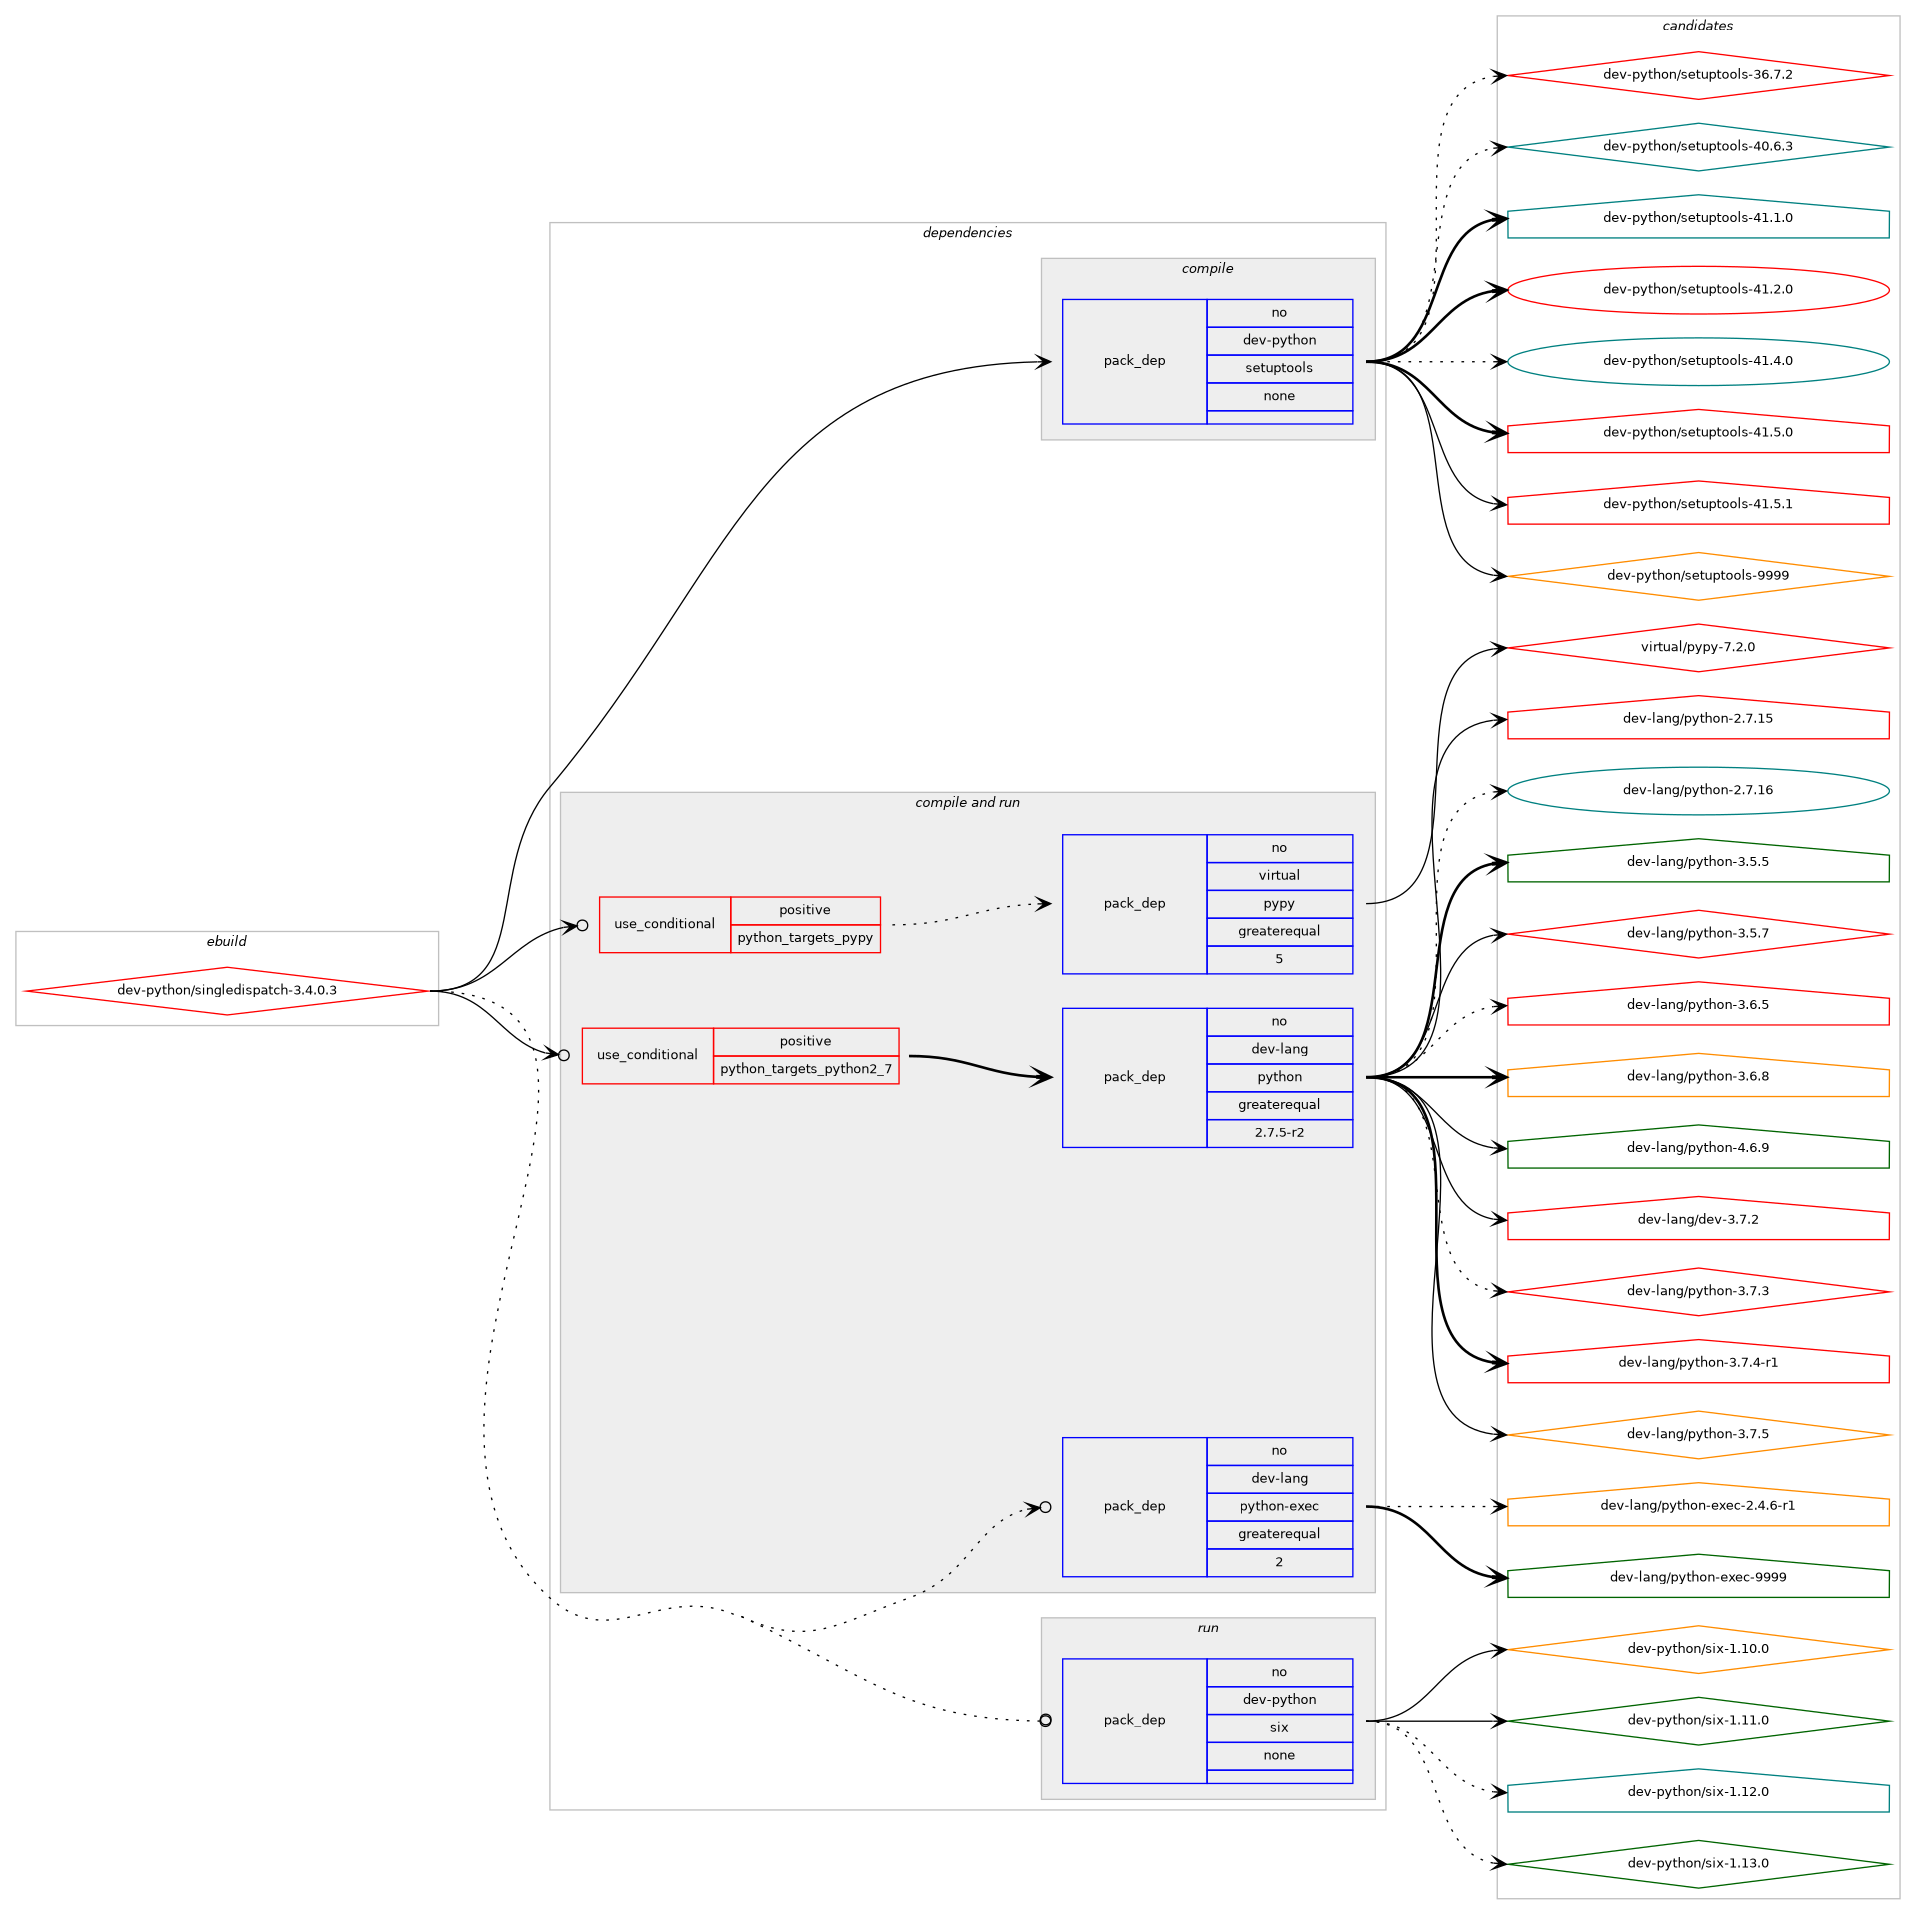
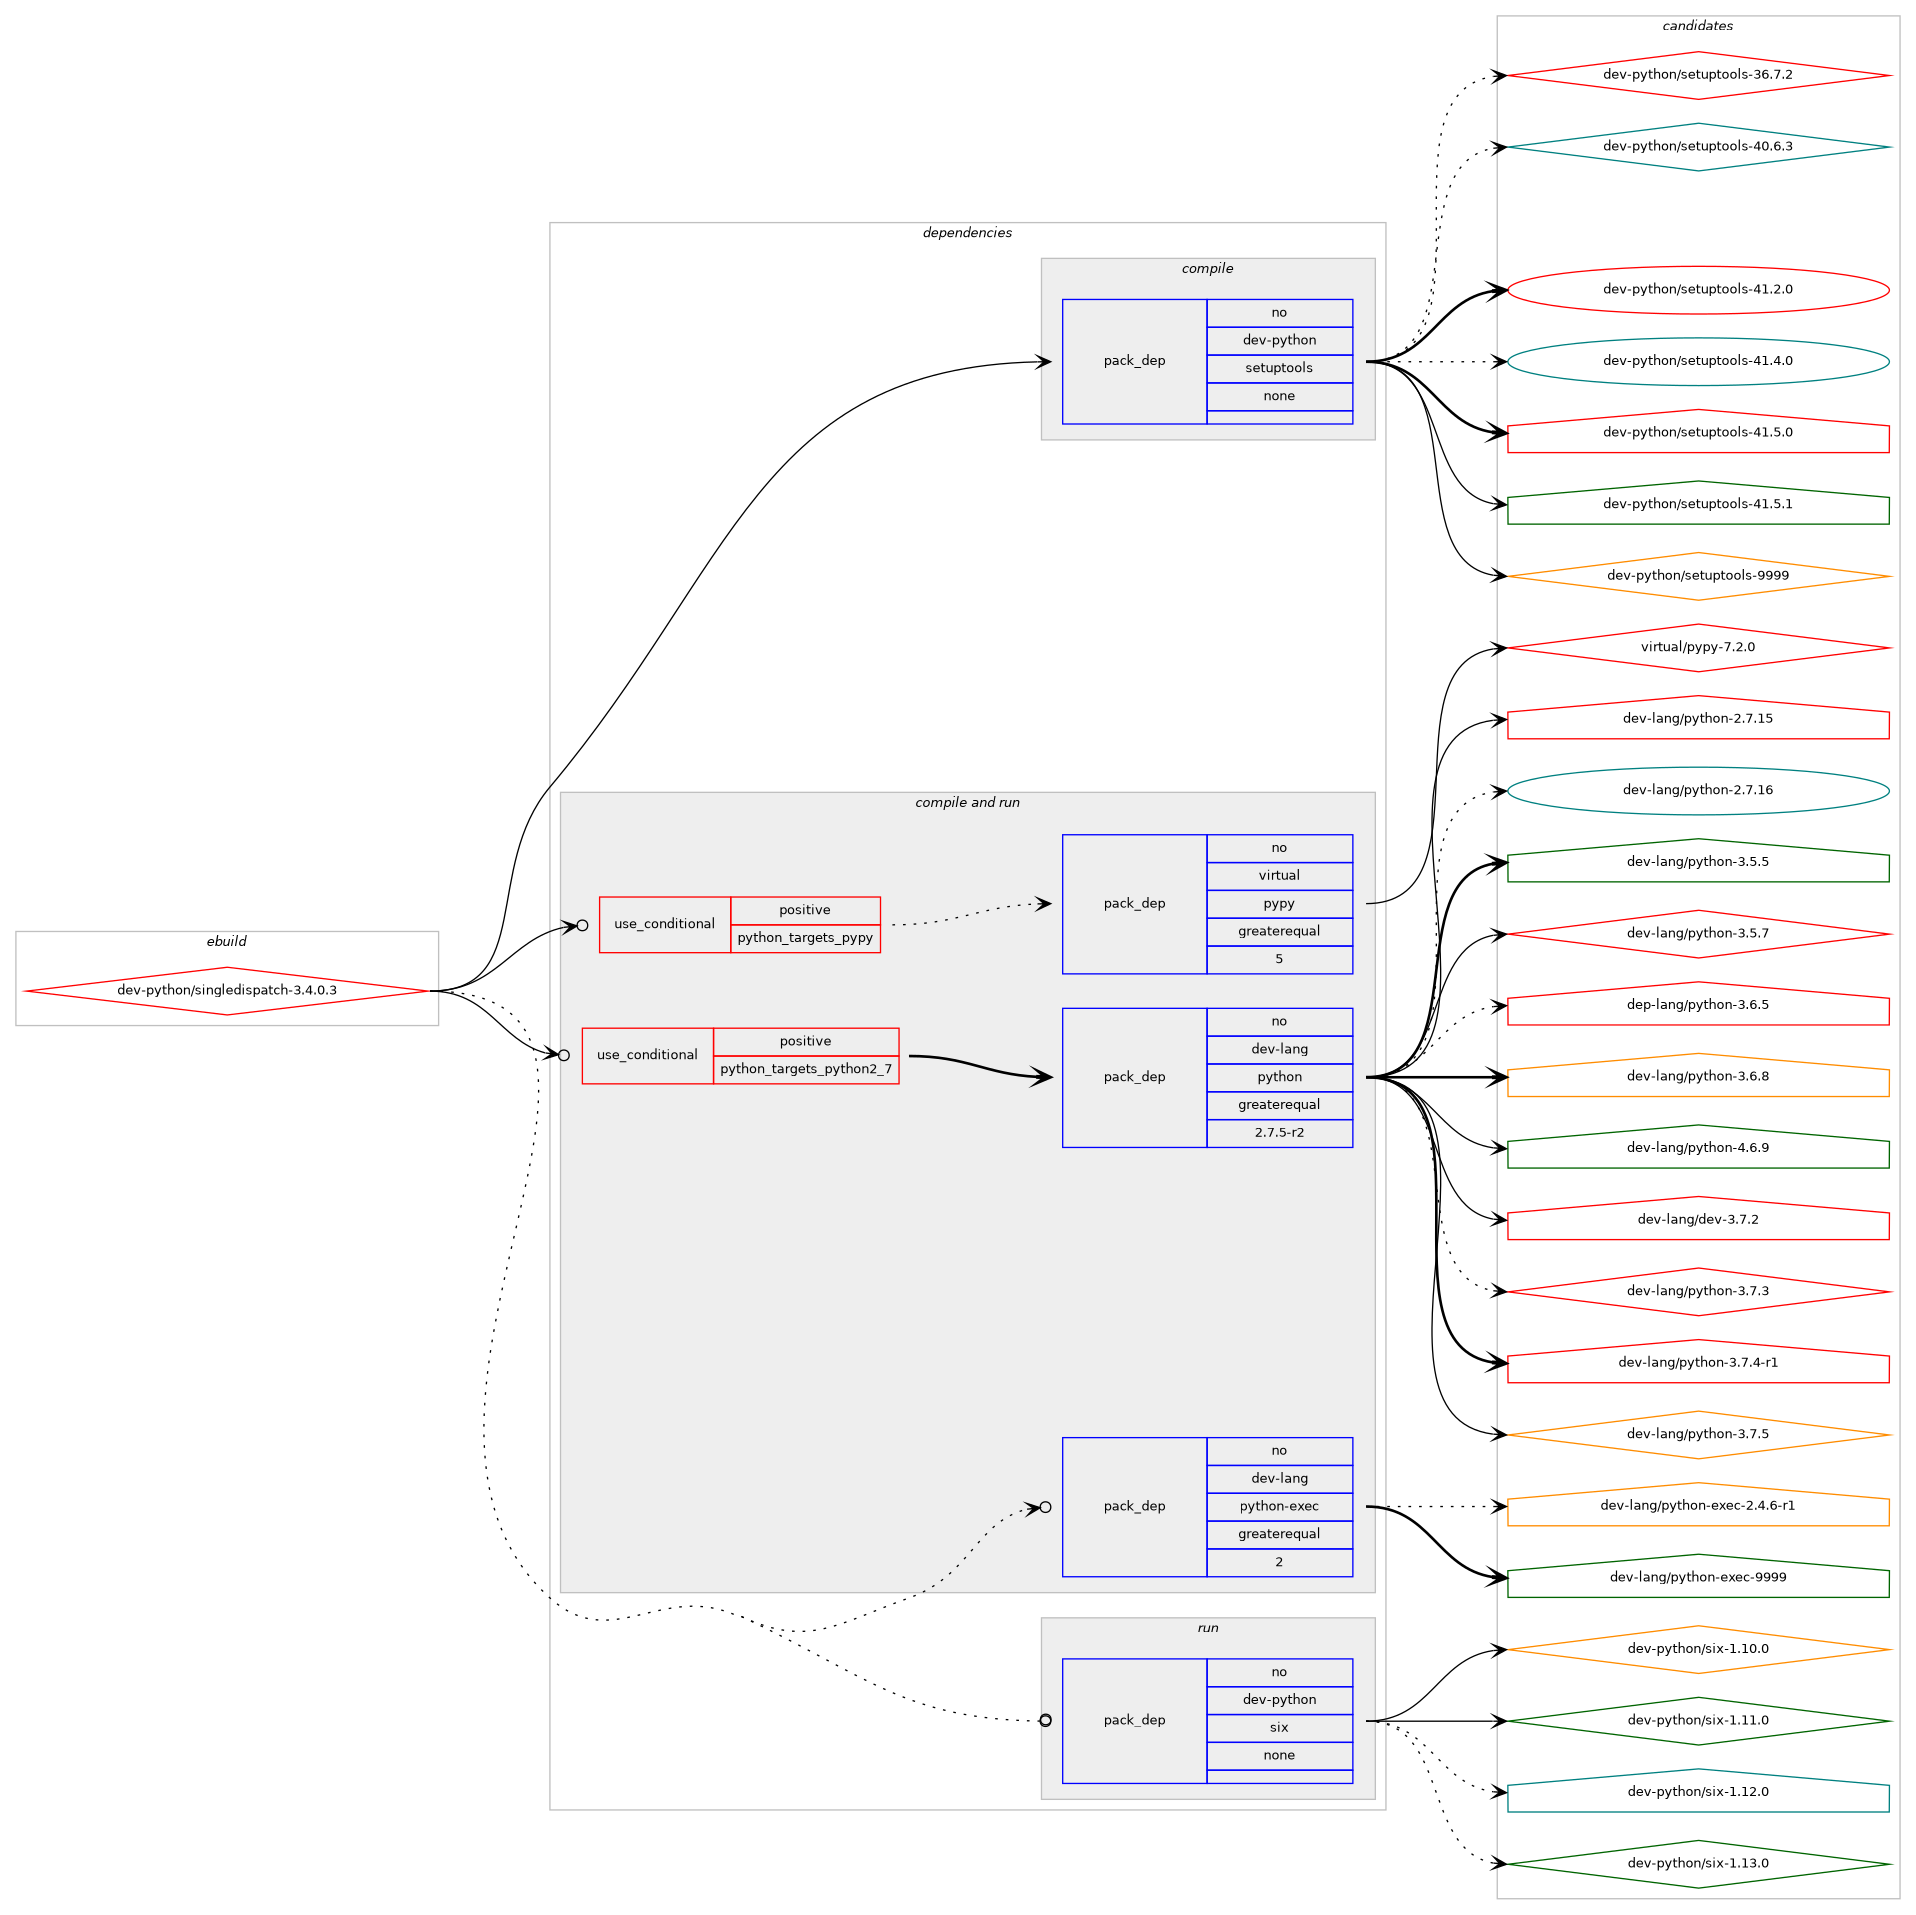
(1699, 219) -> none
(1699, 505) -> (1699, 505)
(1699, 1006) -> (1699, 1006)
